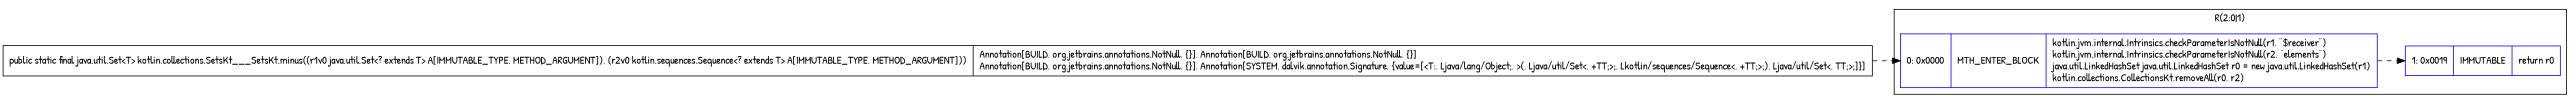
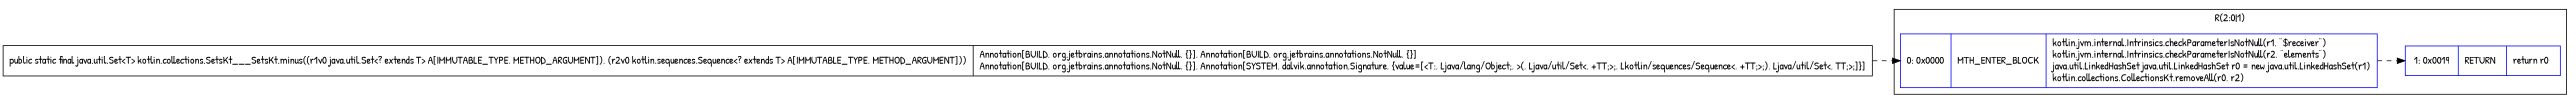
(2483, 60) -> (2480, 60)
